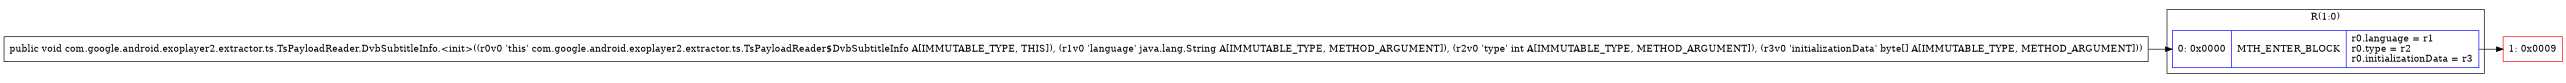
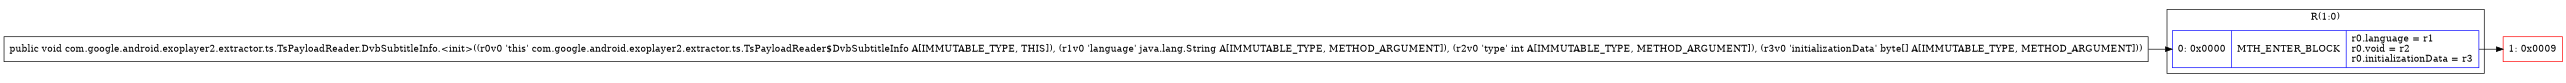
(2382, 49) -> (2381, 49)
